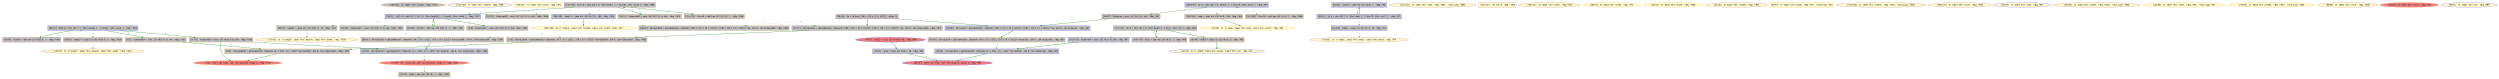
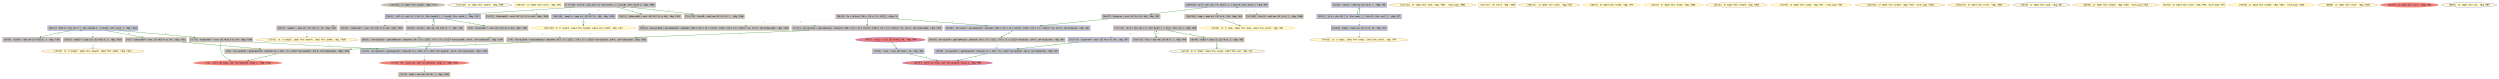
(1801, 5) -> (1811, 5)
(2184, 5) -> (2194, 5)
